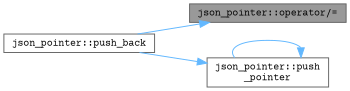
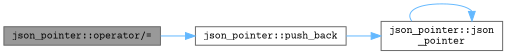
(169, 29) -> (173, 36)
(268, 72) -> (442, 36)
